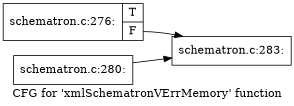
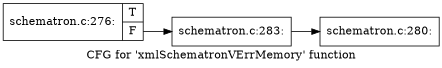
(148, 61) -> (301, 32)
